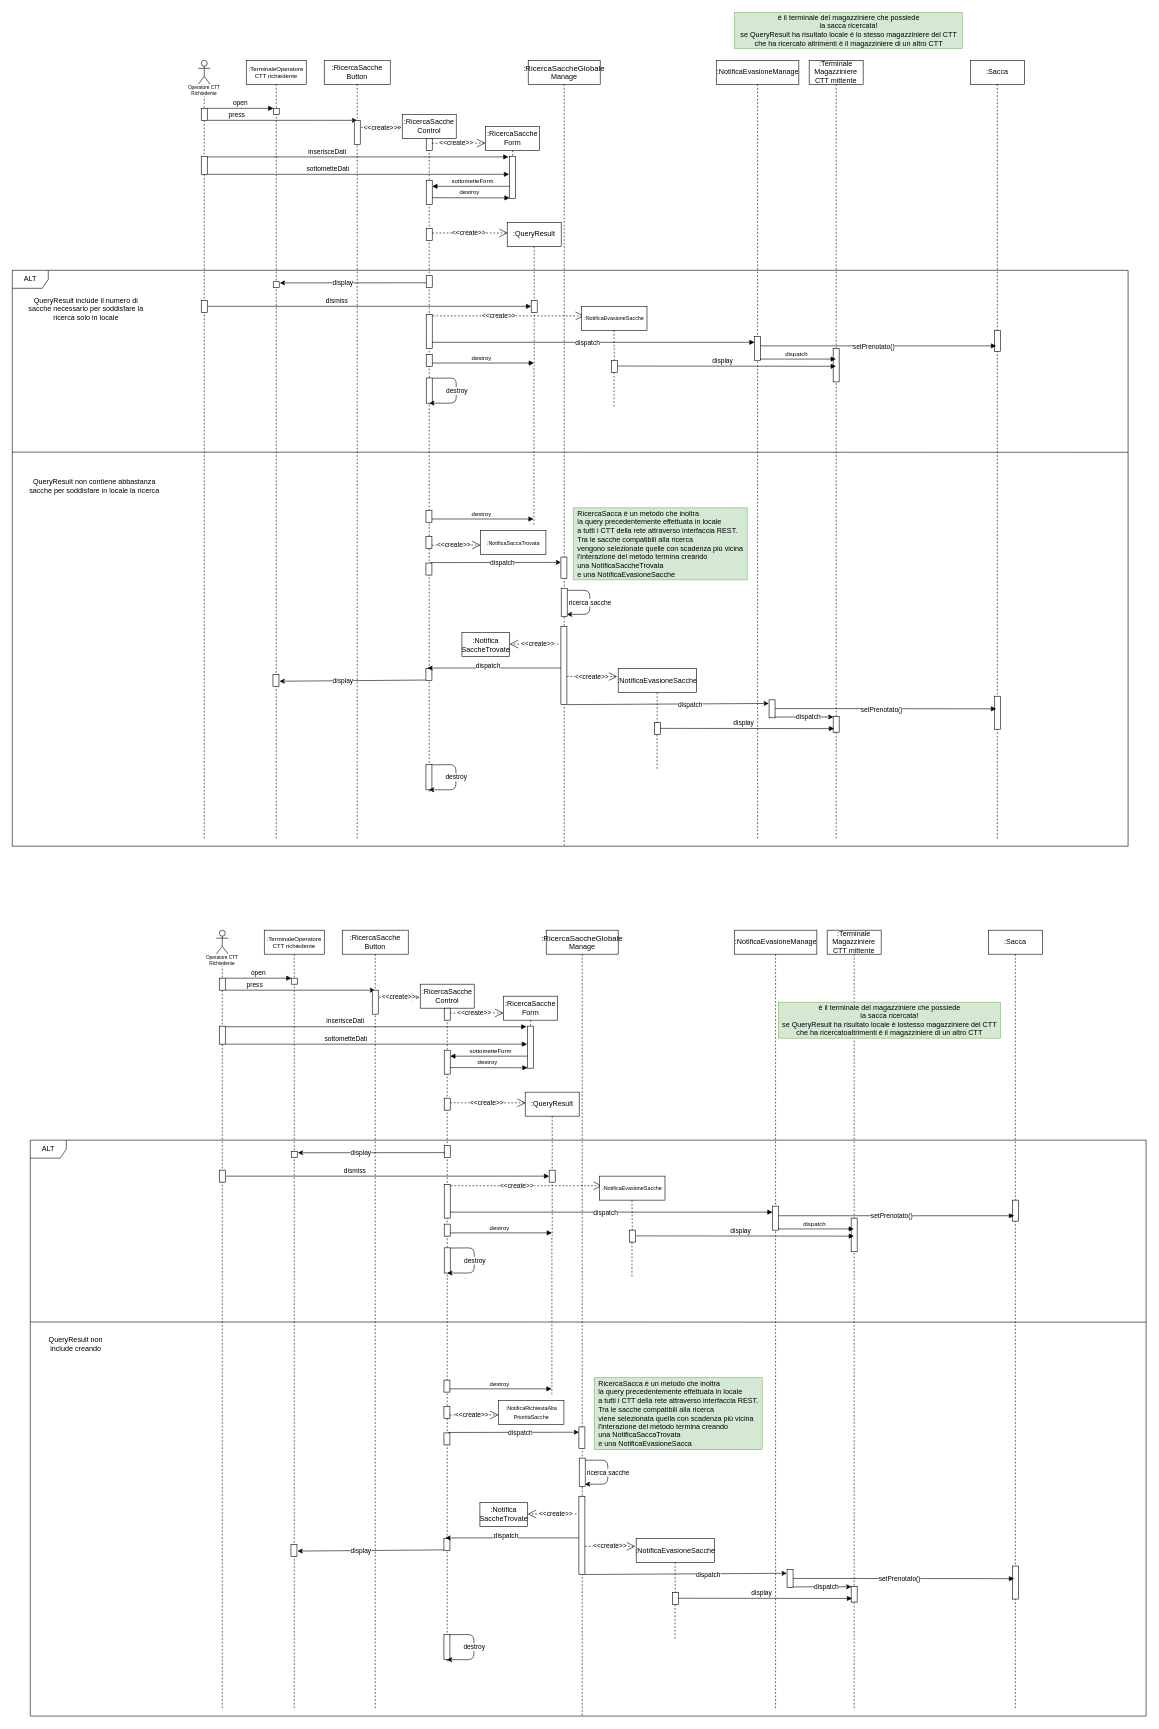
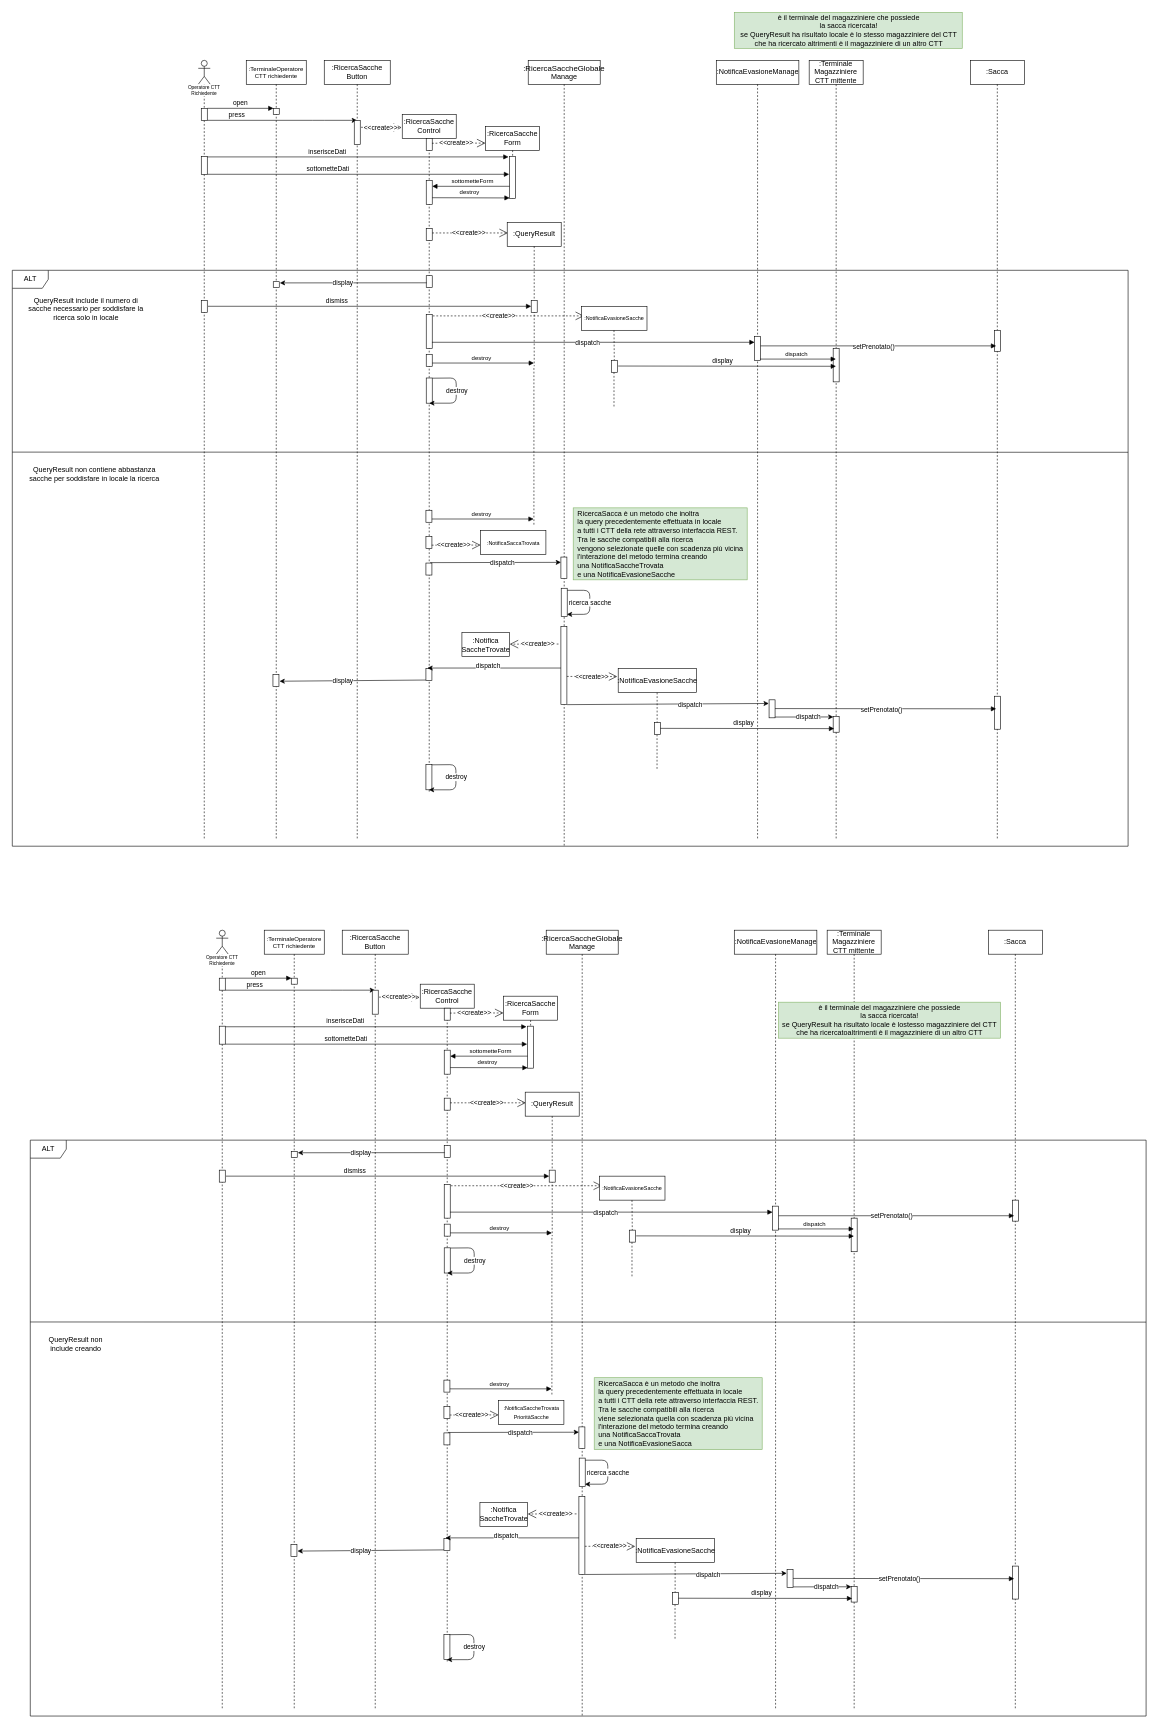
(95, 486) -> (95, 474)
(532, 1413) -> (532, 1413)
